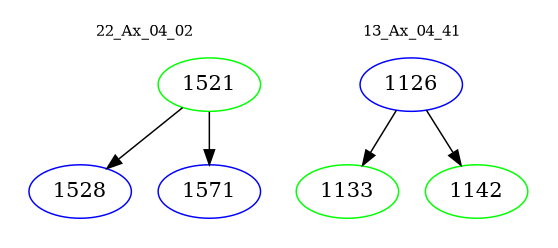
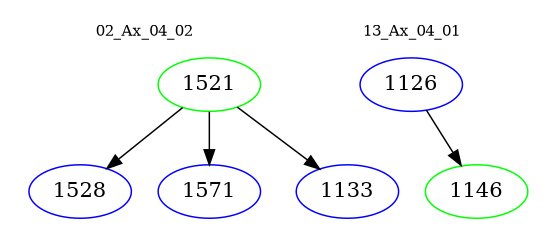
(145, 32) -> (145, 32)
(412, 32) -> (412, 32)
(383, 131) -> (262, 126)
(347, 192) -> (347, 192)
(477, 192) -> (477, 192)
